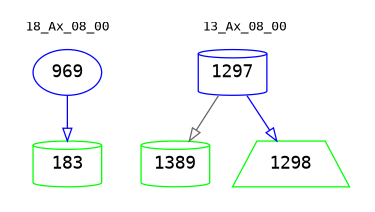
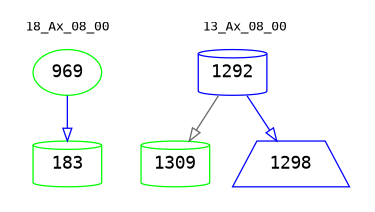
(67, 72) -> (67, 72)
(233, 72) -> (233, 72)
(175, 164) -> (175, 164)
(291, 164) -> (291, 164)
